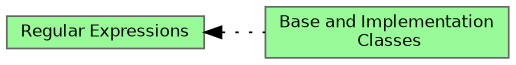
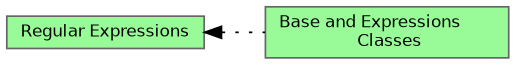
(387, 32) -> (387, 32)
